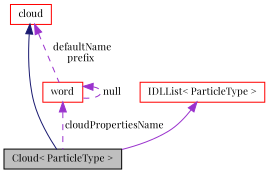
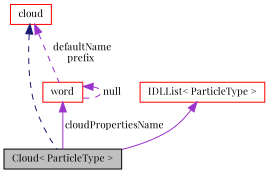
(32, 95) -> (32, 95)
(63, 131) -> (63, 131)
